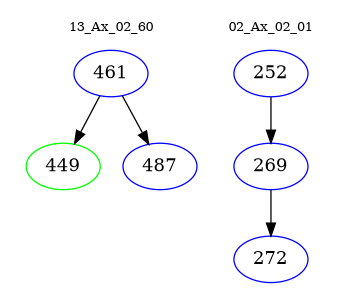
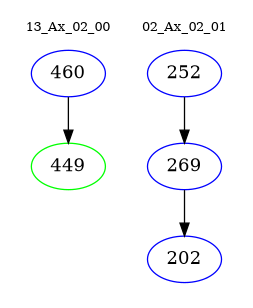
(112, 28) -> (68, 28)
(111, 74) -> (68, 74)
(160, 166) -> none
(271, 259) -> (185, 259)
